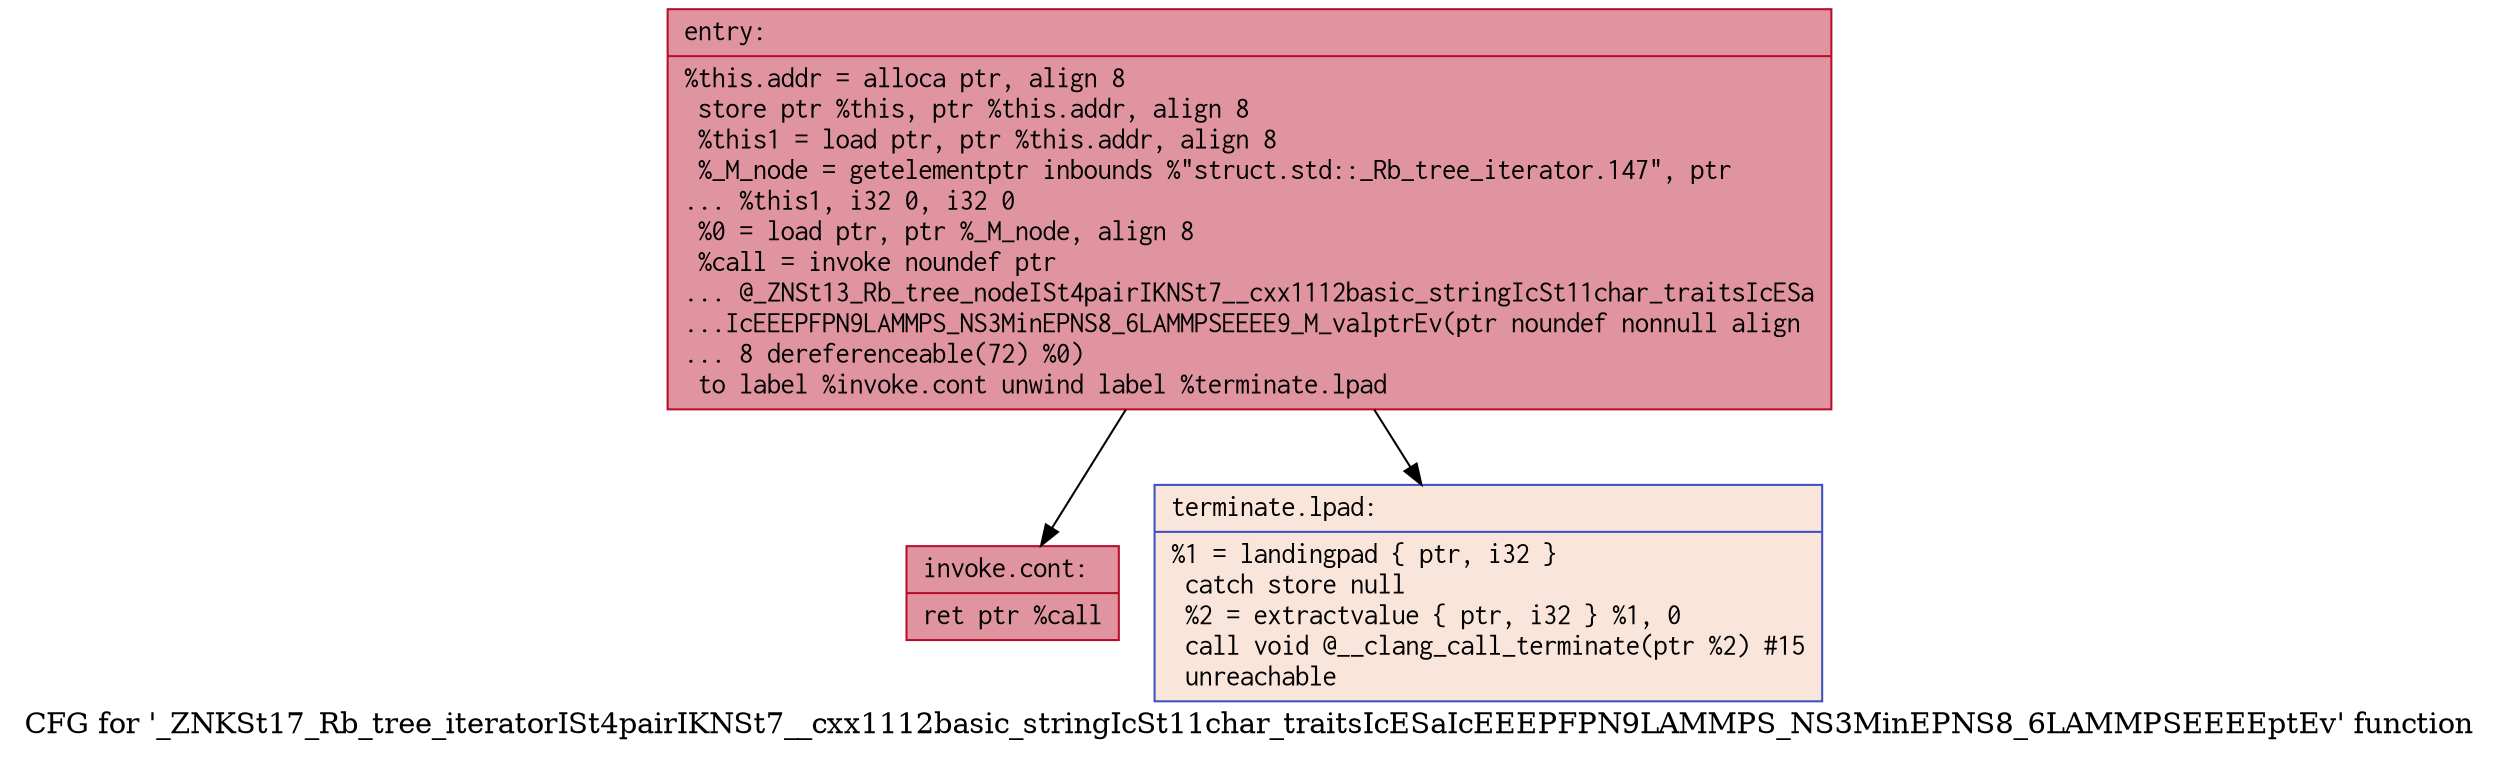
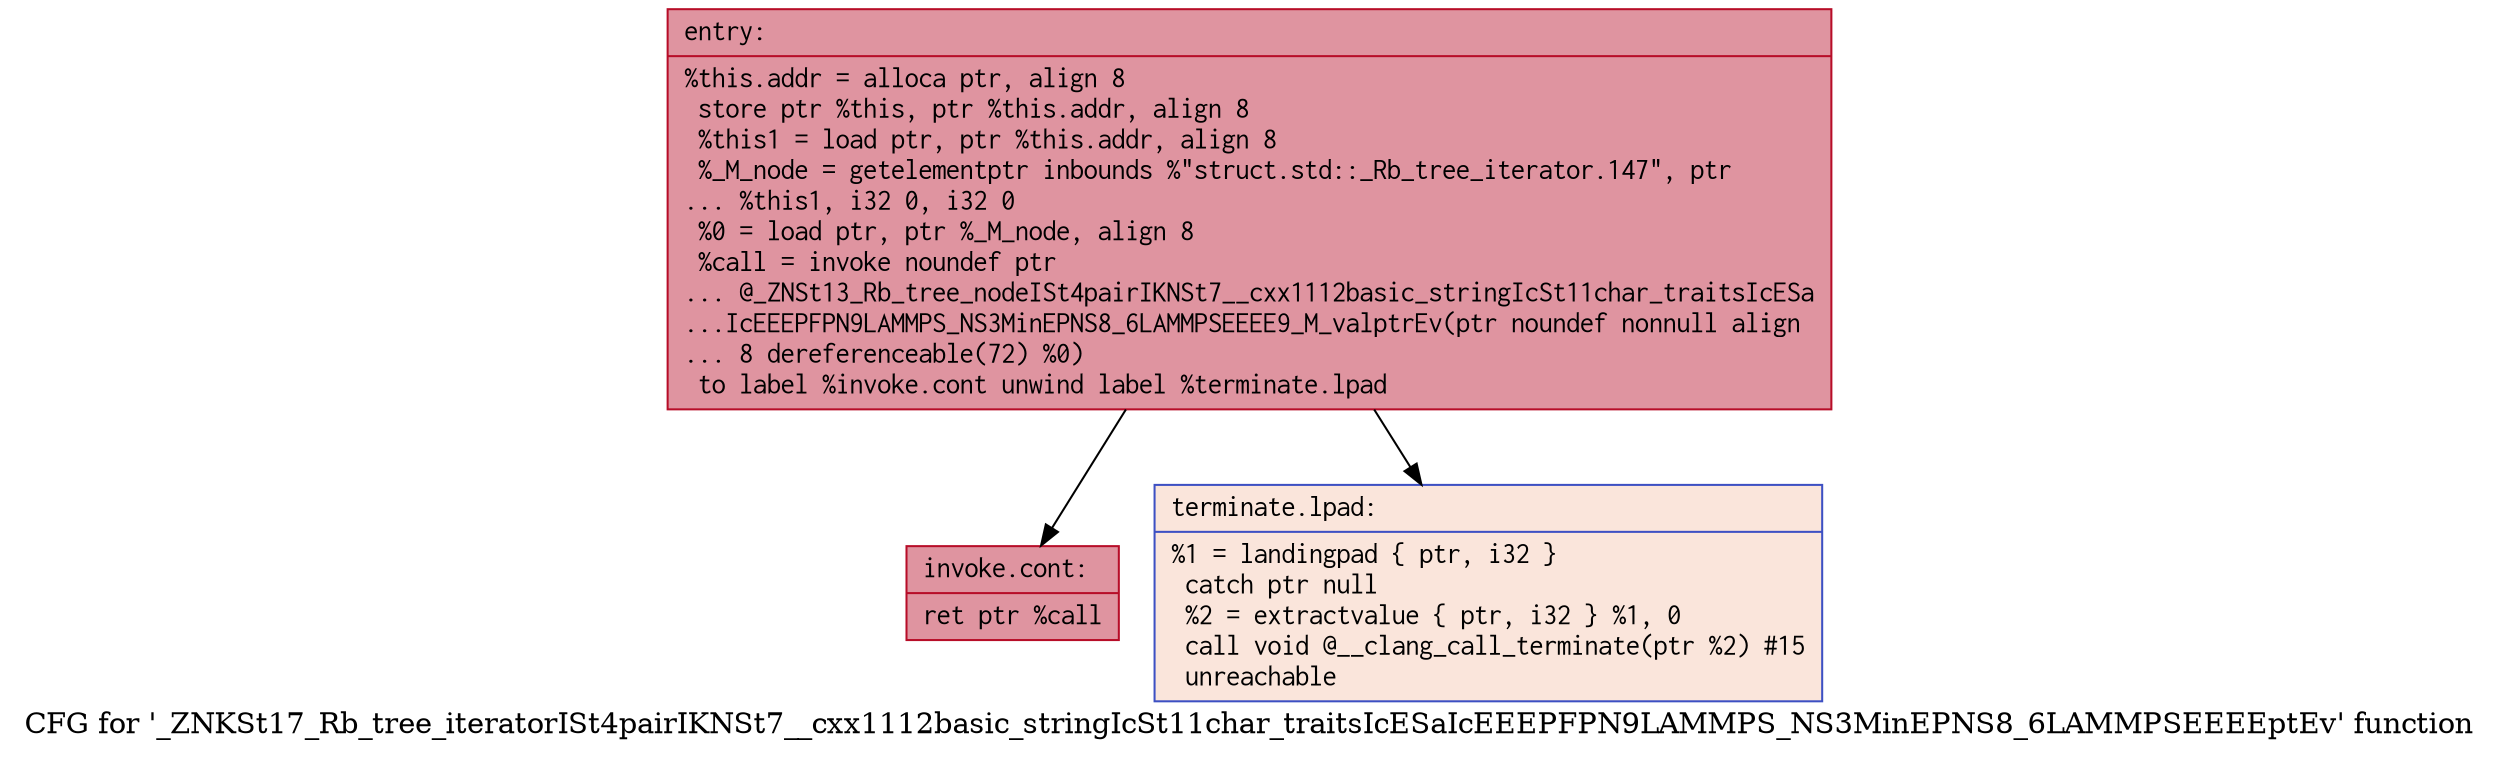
(1288, 585) -> (1275, 585)
